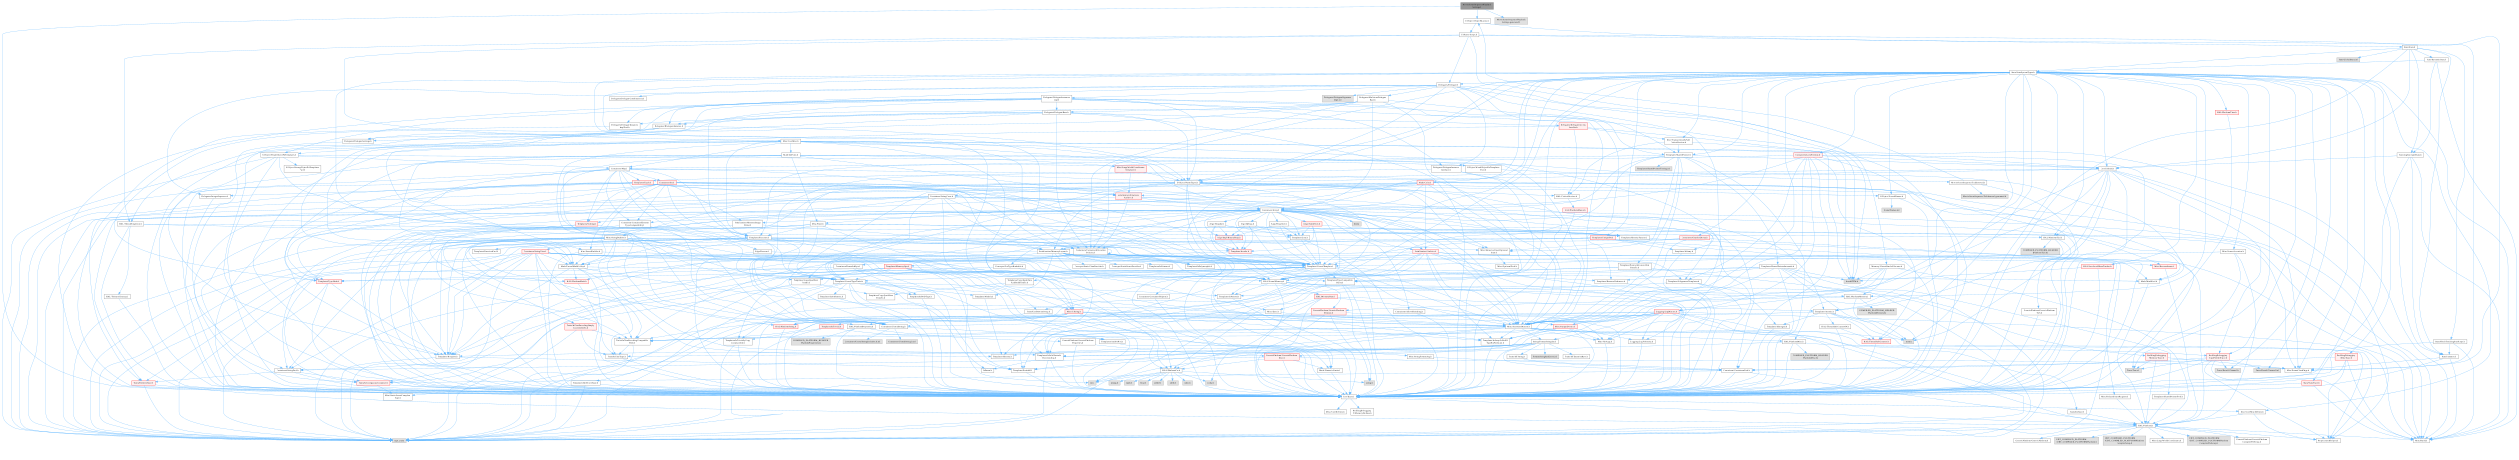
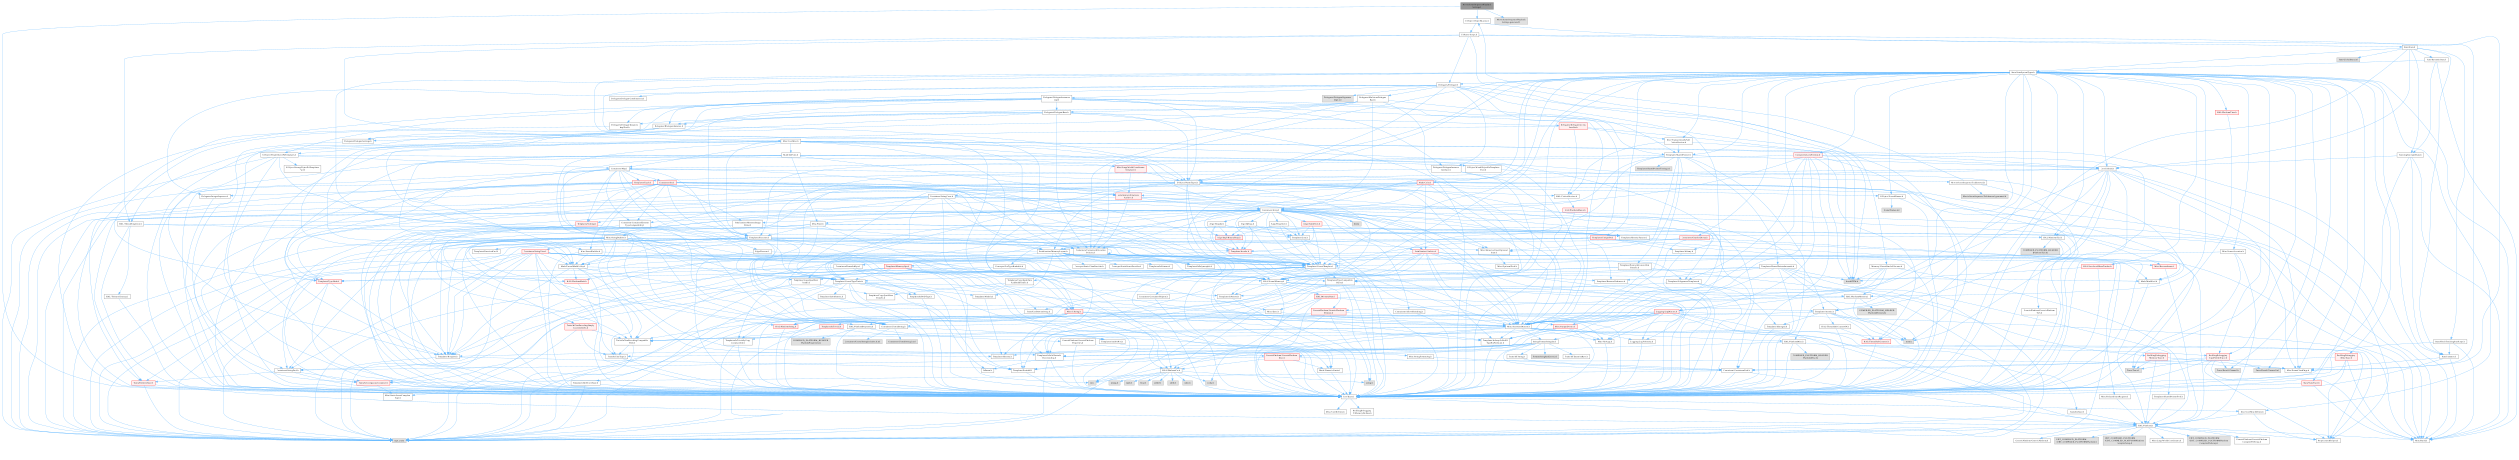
none -> (1372, 293)
